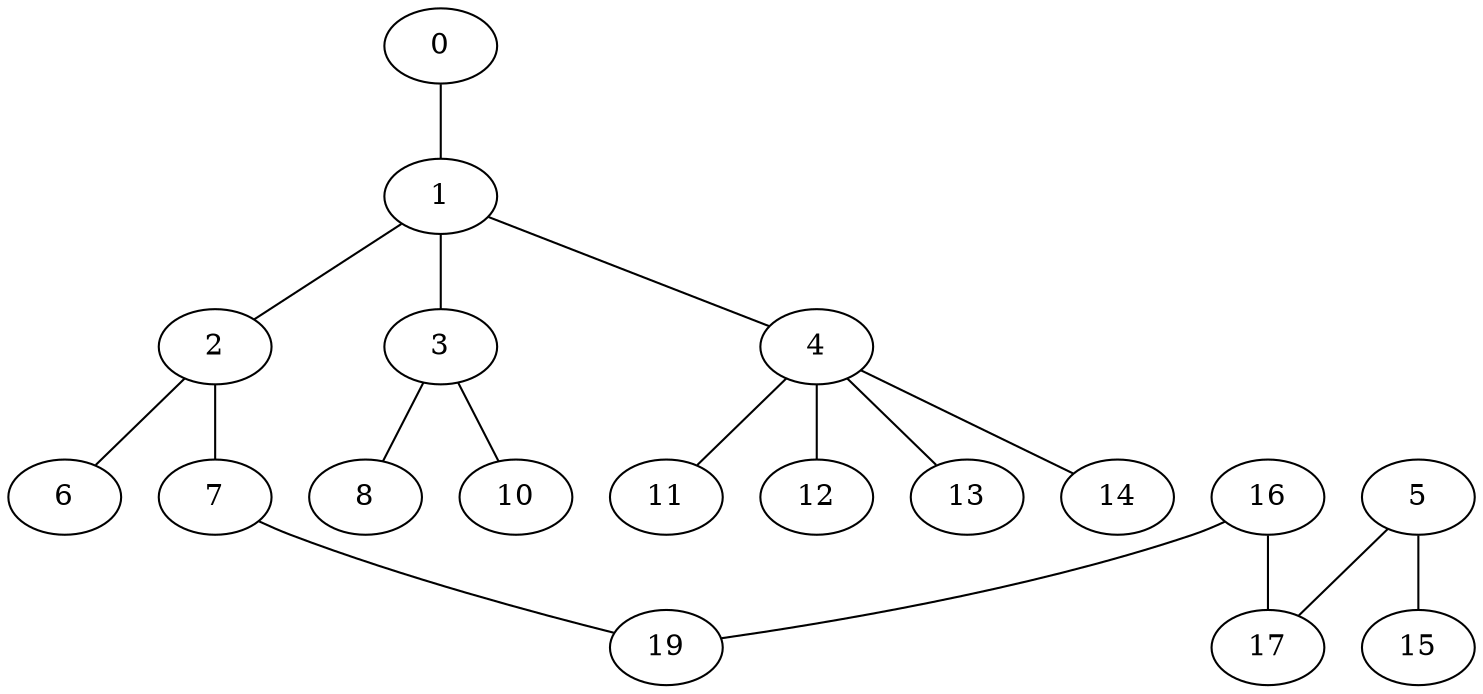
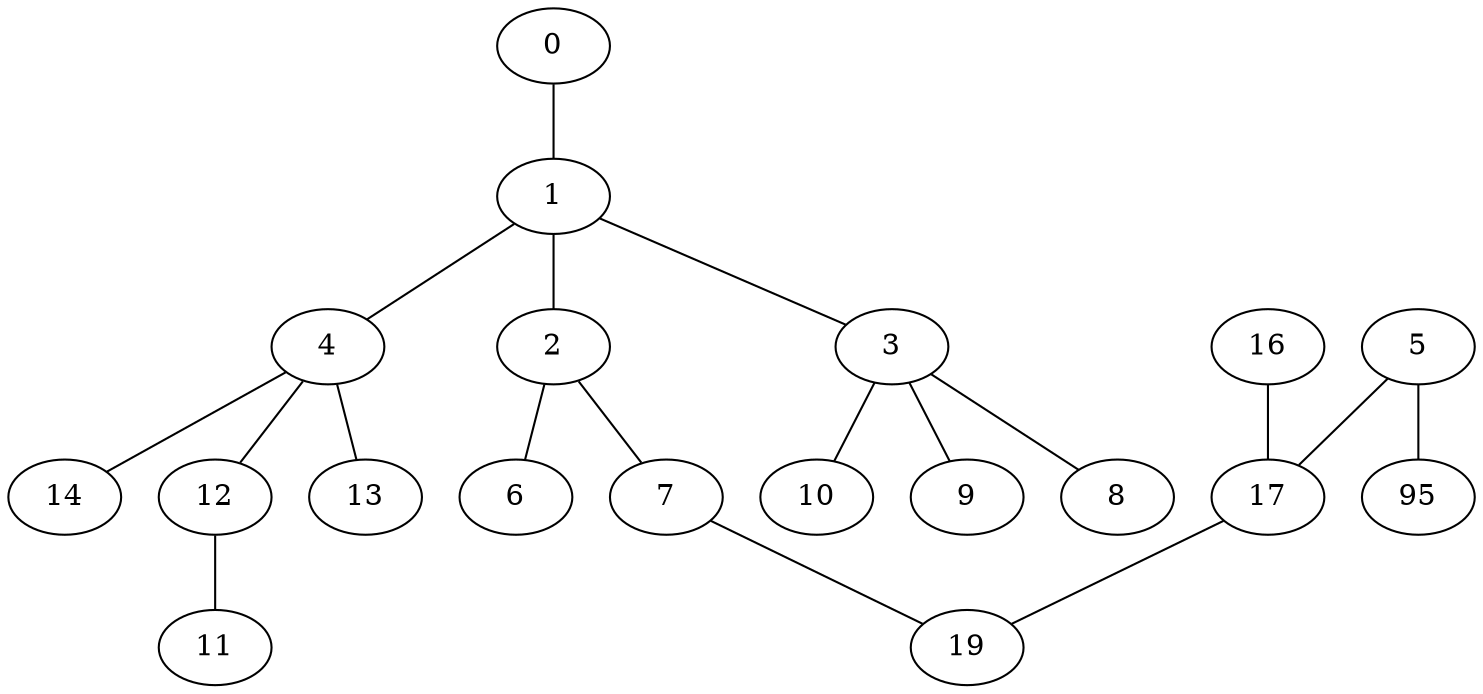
(742, 422) -> (215, 573)
none -> (967, 497)
(976, 593) -> (1118, 572)
(1418, 648) -> (1418, 497)
